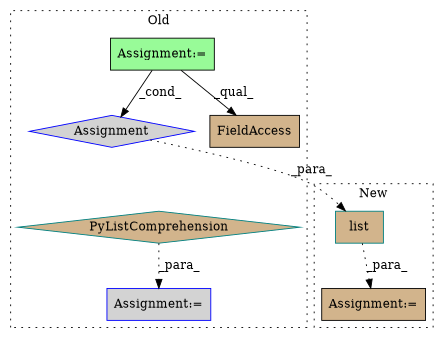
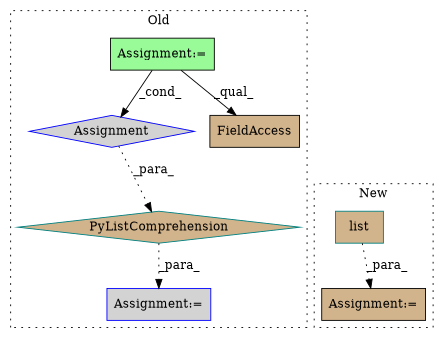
(249, 163) -> (133, 175)
